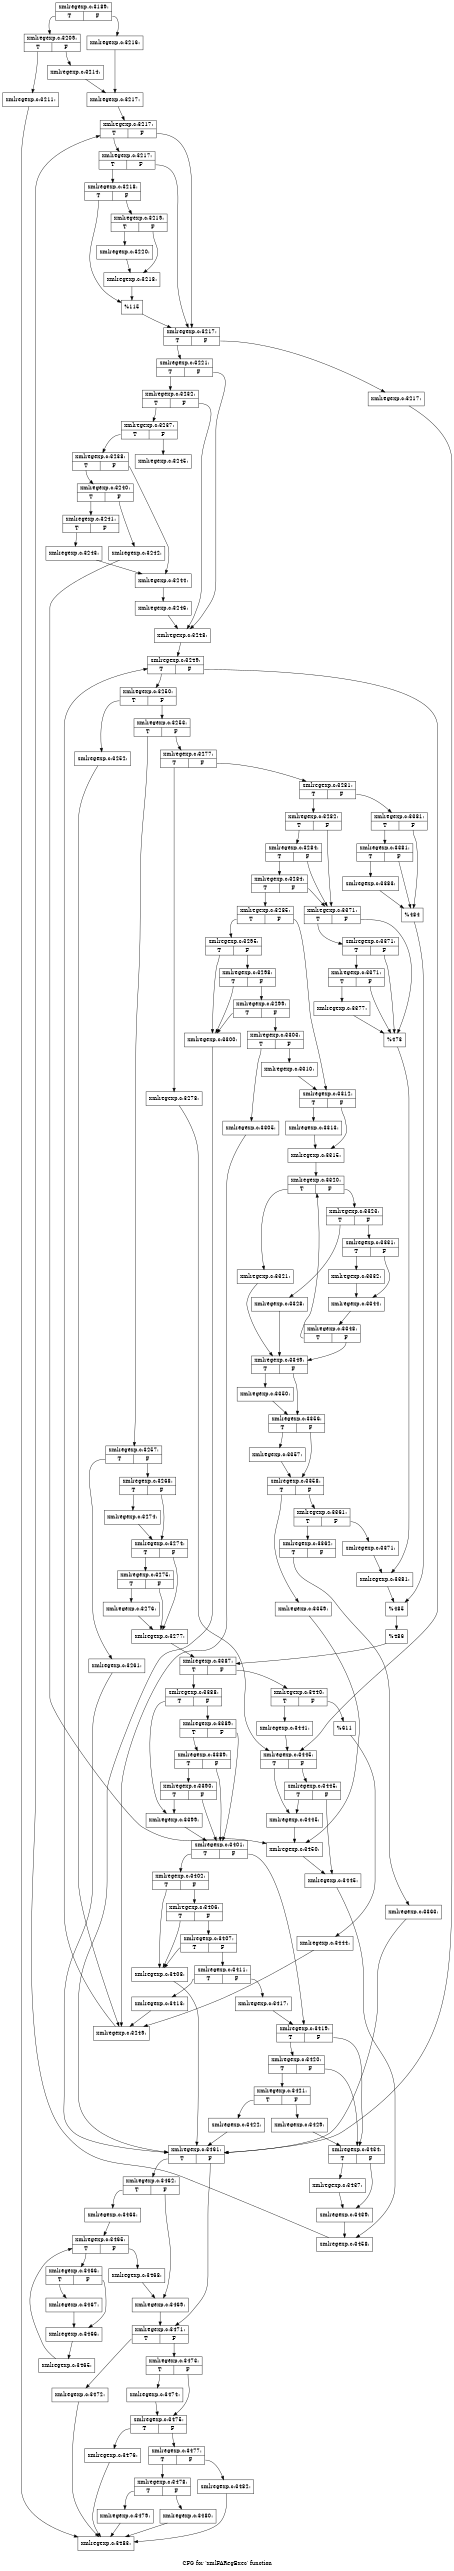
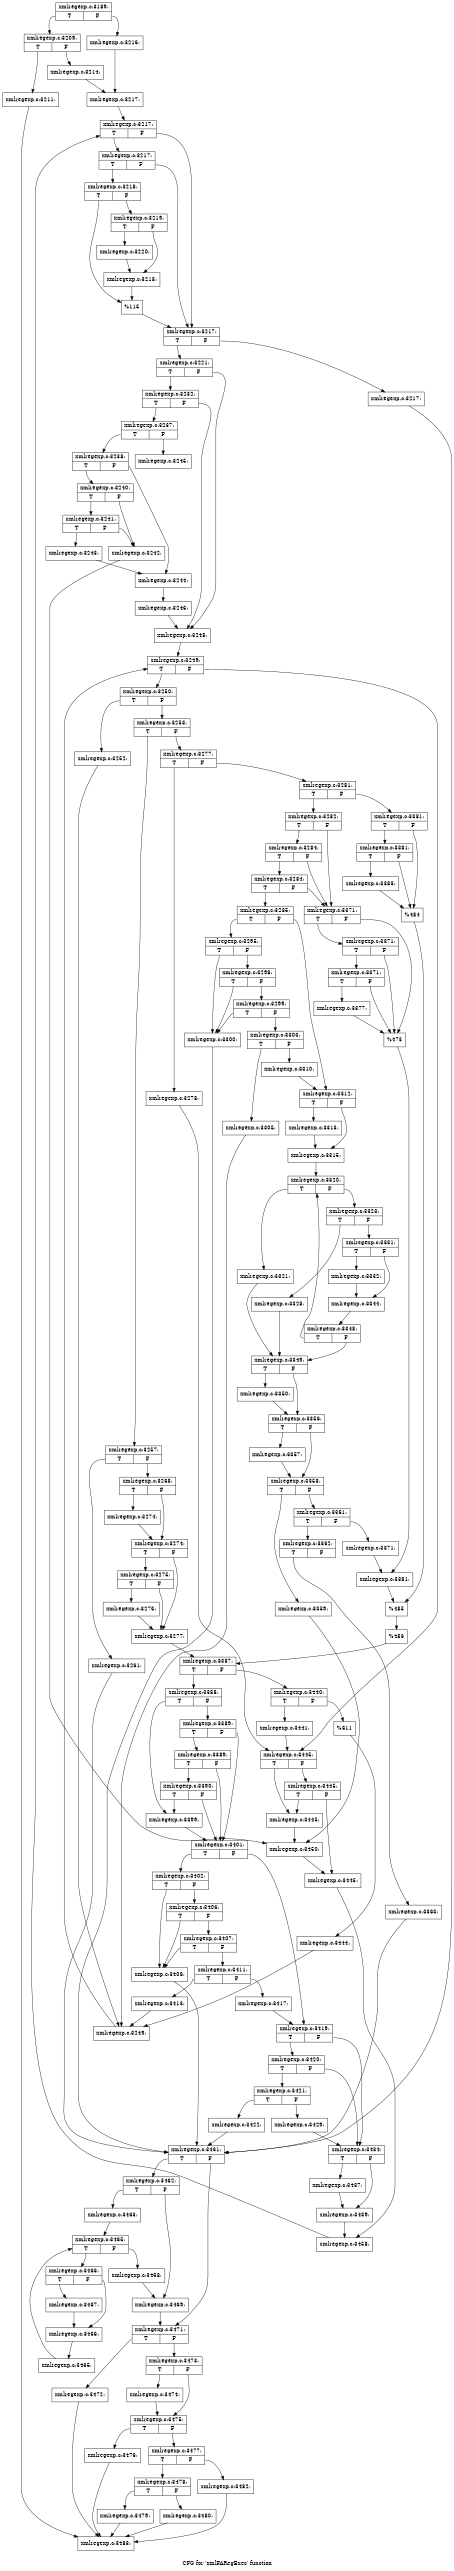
none -> (127, 535)
